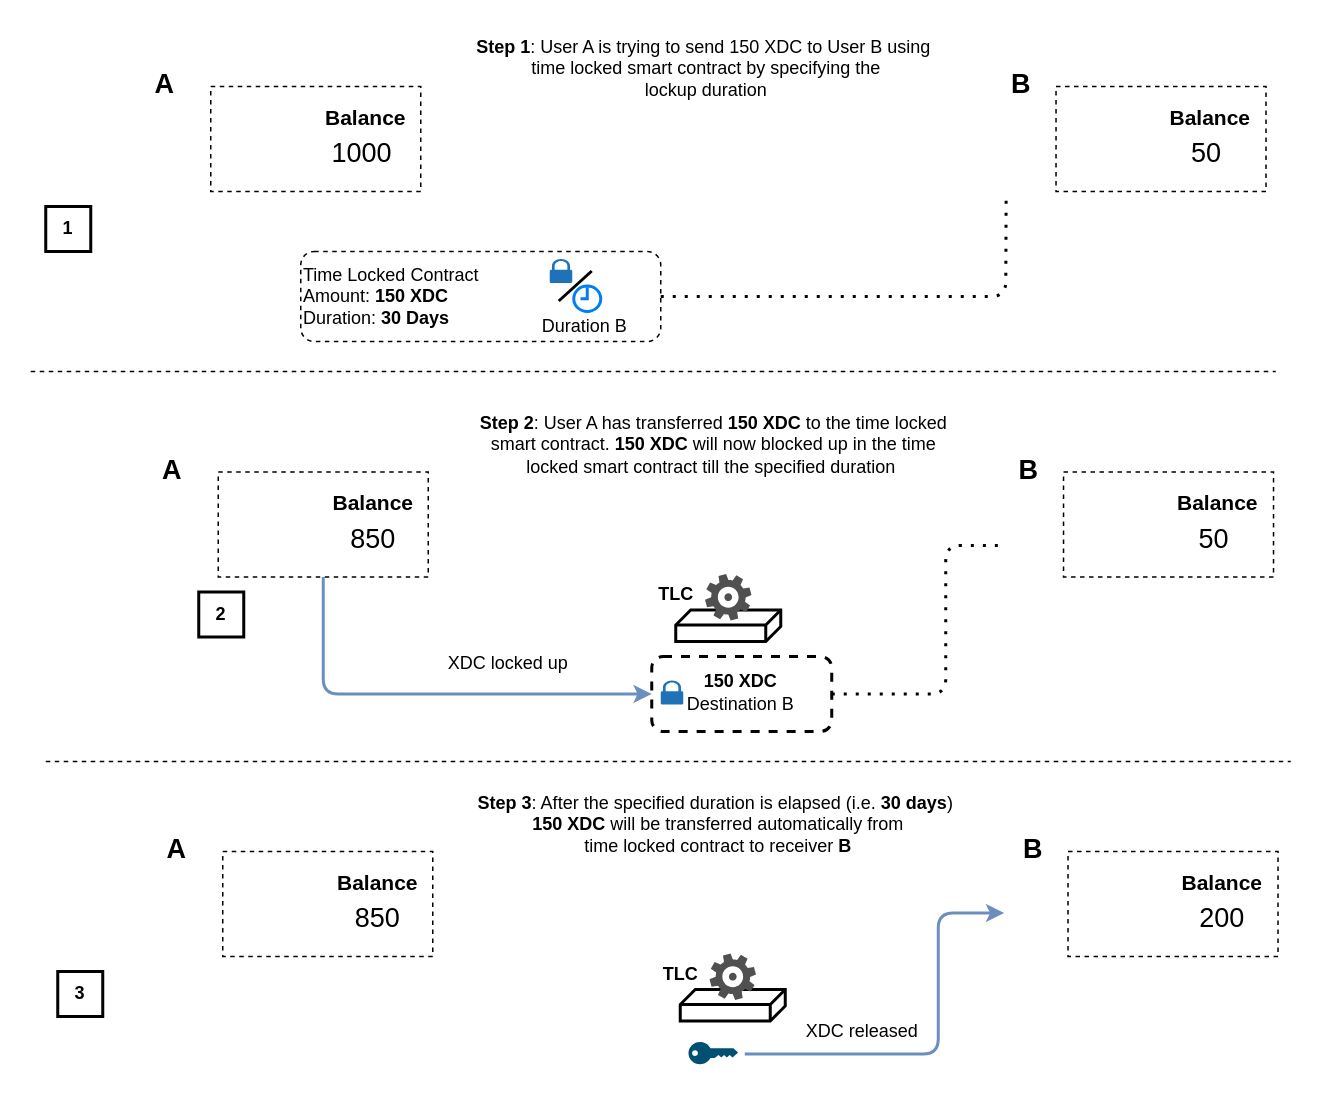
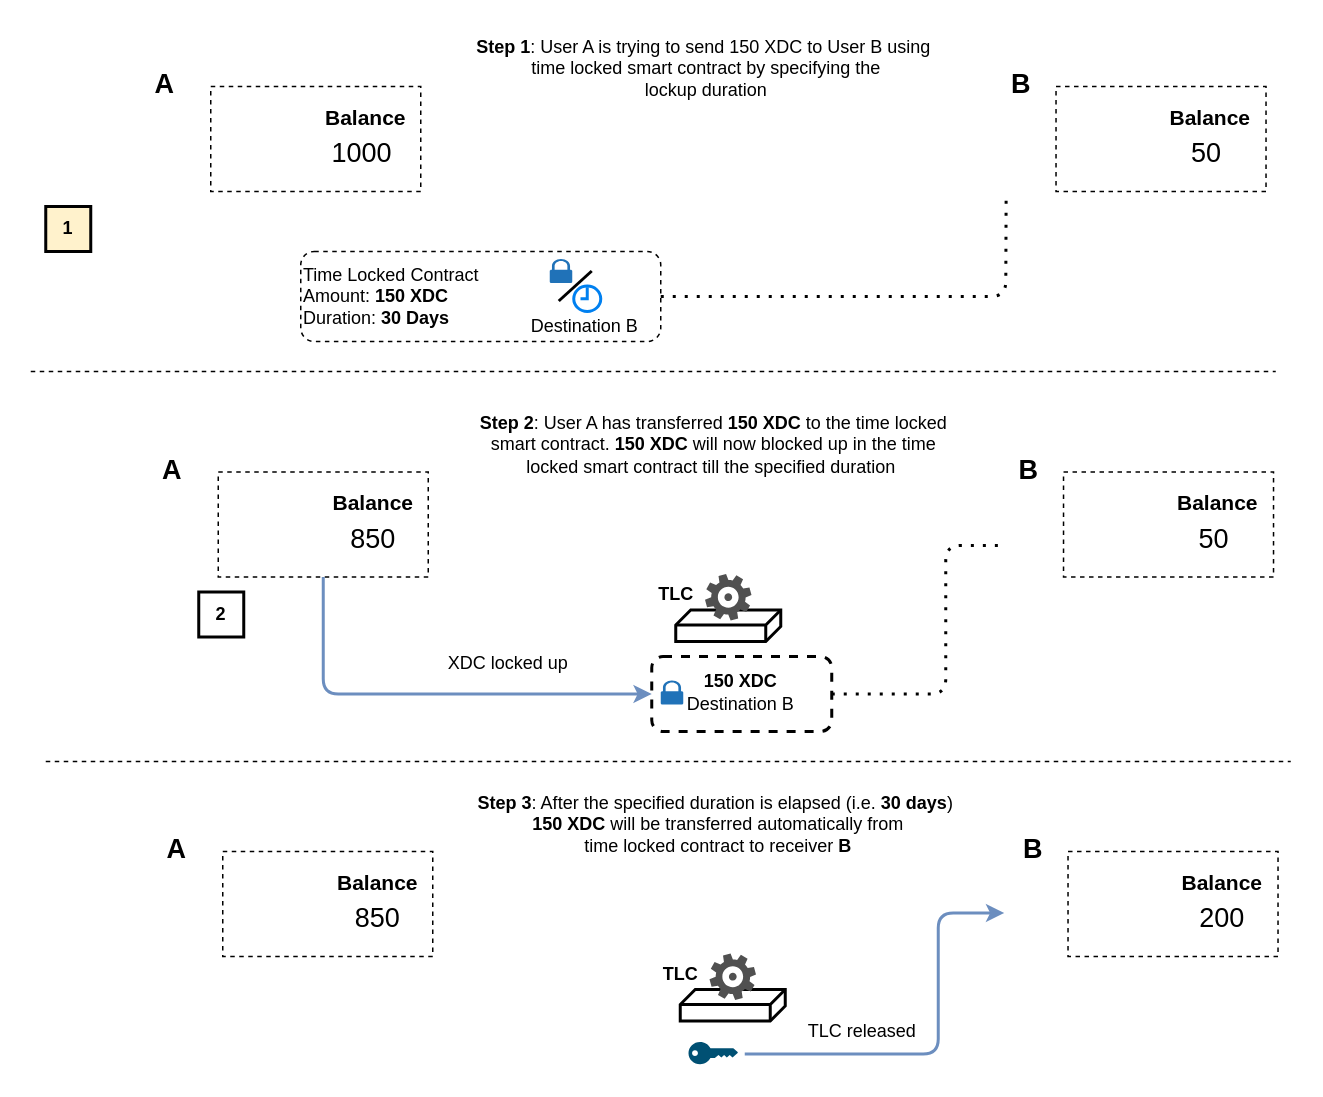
(68, 229) -> (68, 229)
(585, 326) -> (585, 326)
(80, 994) -> none
(863, 1031) -> (863, 1031)
